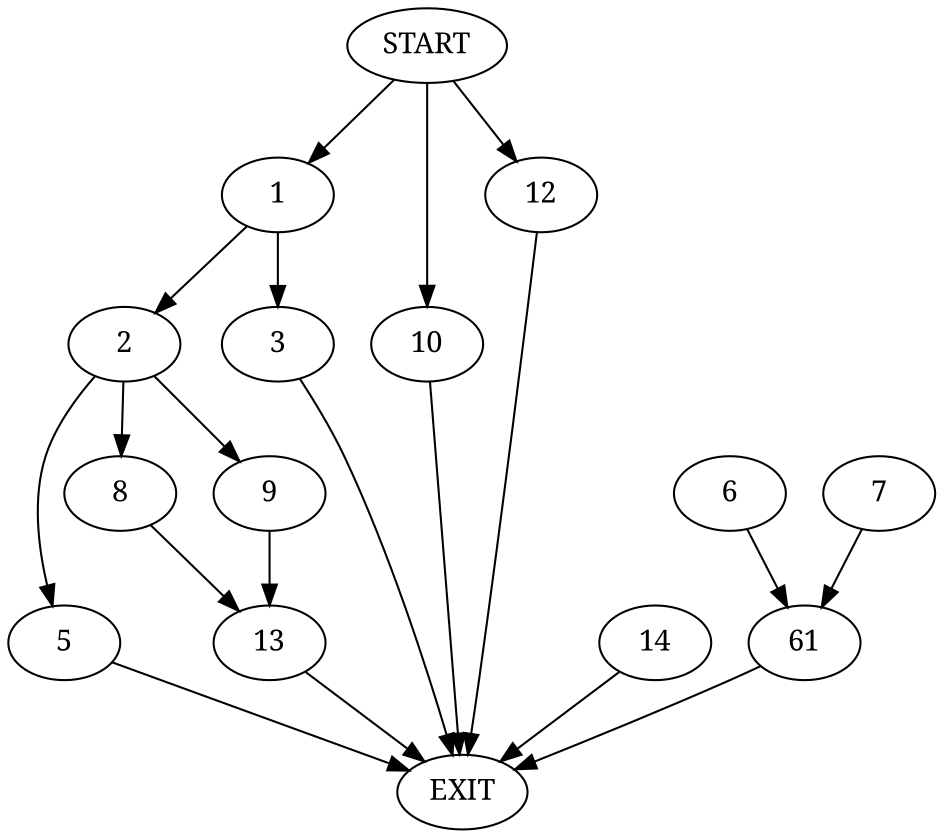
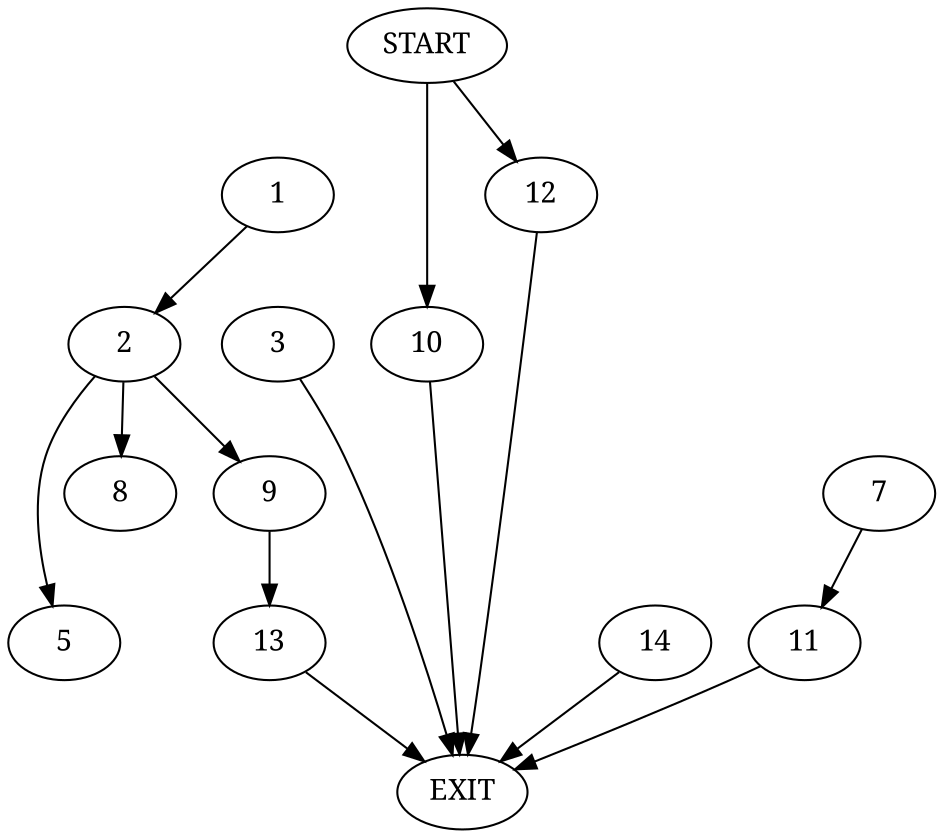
(359, 114) -> none
(278, 259) -> none
(730, 494) -> none
(187, 561) -> none
(805, 643) -> (805, 643)
(251, 713) -> none
